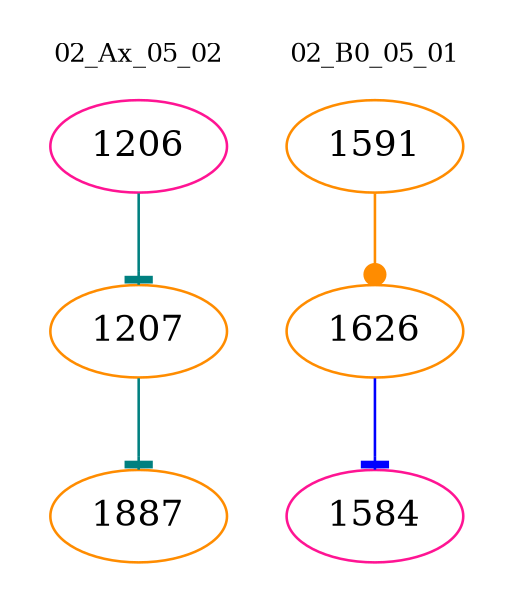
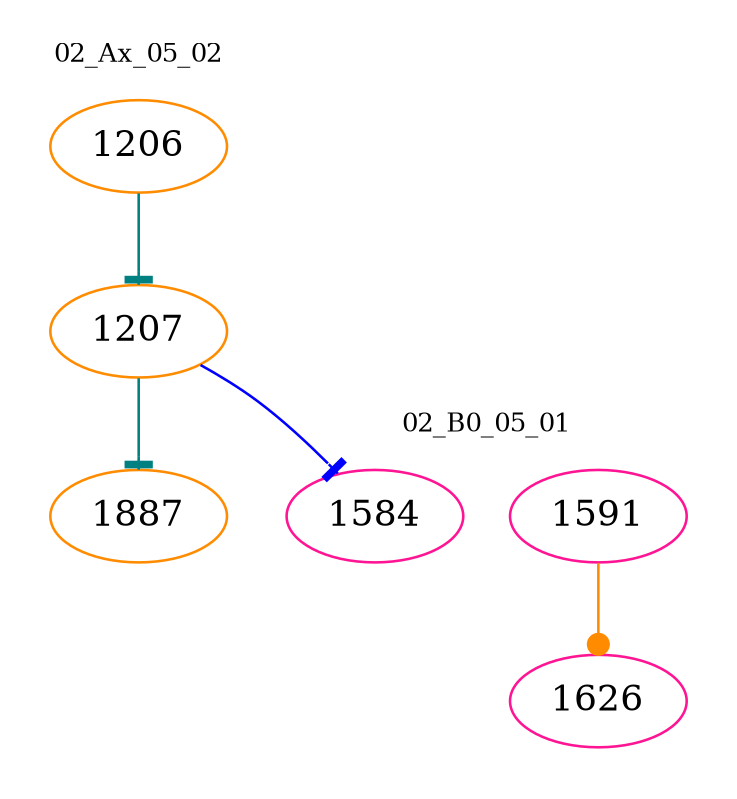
(139, 146) -> (139, 146)
(375, 146) -> (598, 516)
(375, 331) -> (598, 701)
(375, 418) -> (284, 422)
